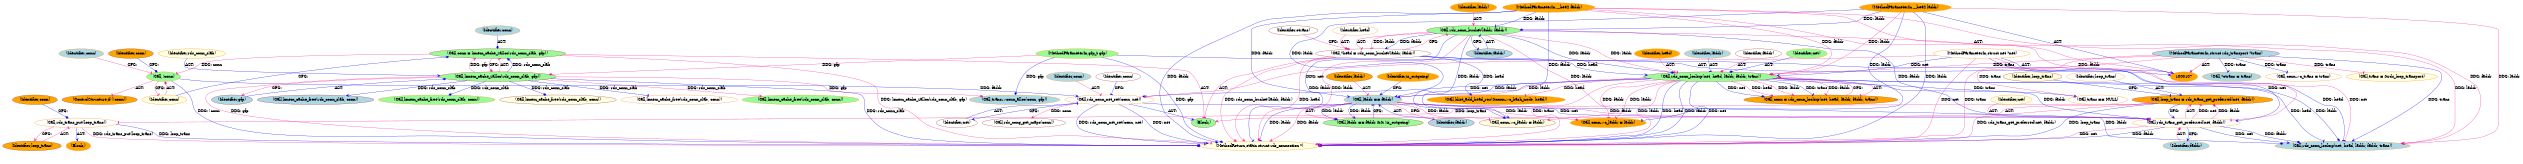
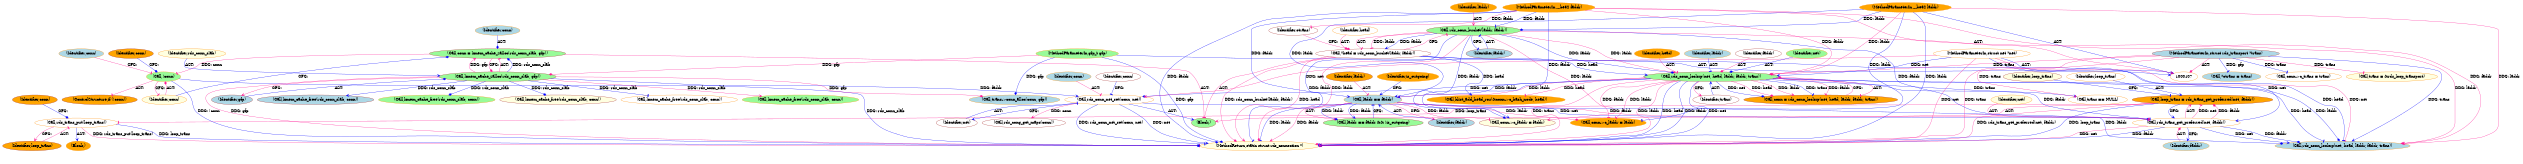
(1945, 44) -> (1415, 24)
(2235, 65) -> (2235, 65)
(2184, 77) -> (2184, 77)
none -> (1716, 100)
(881, 104) -> none
